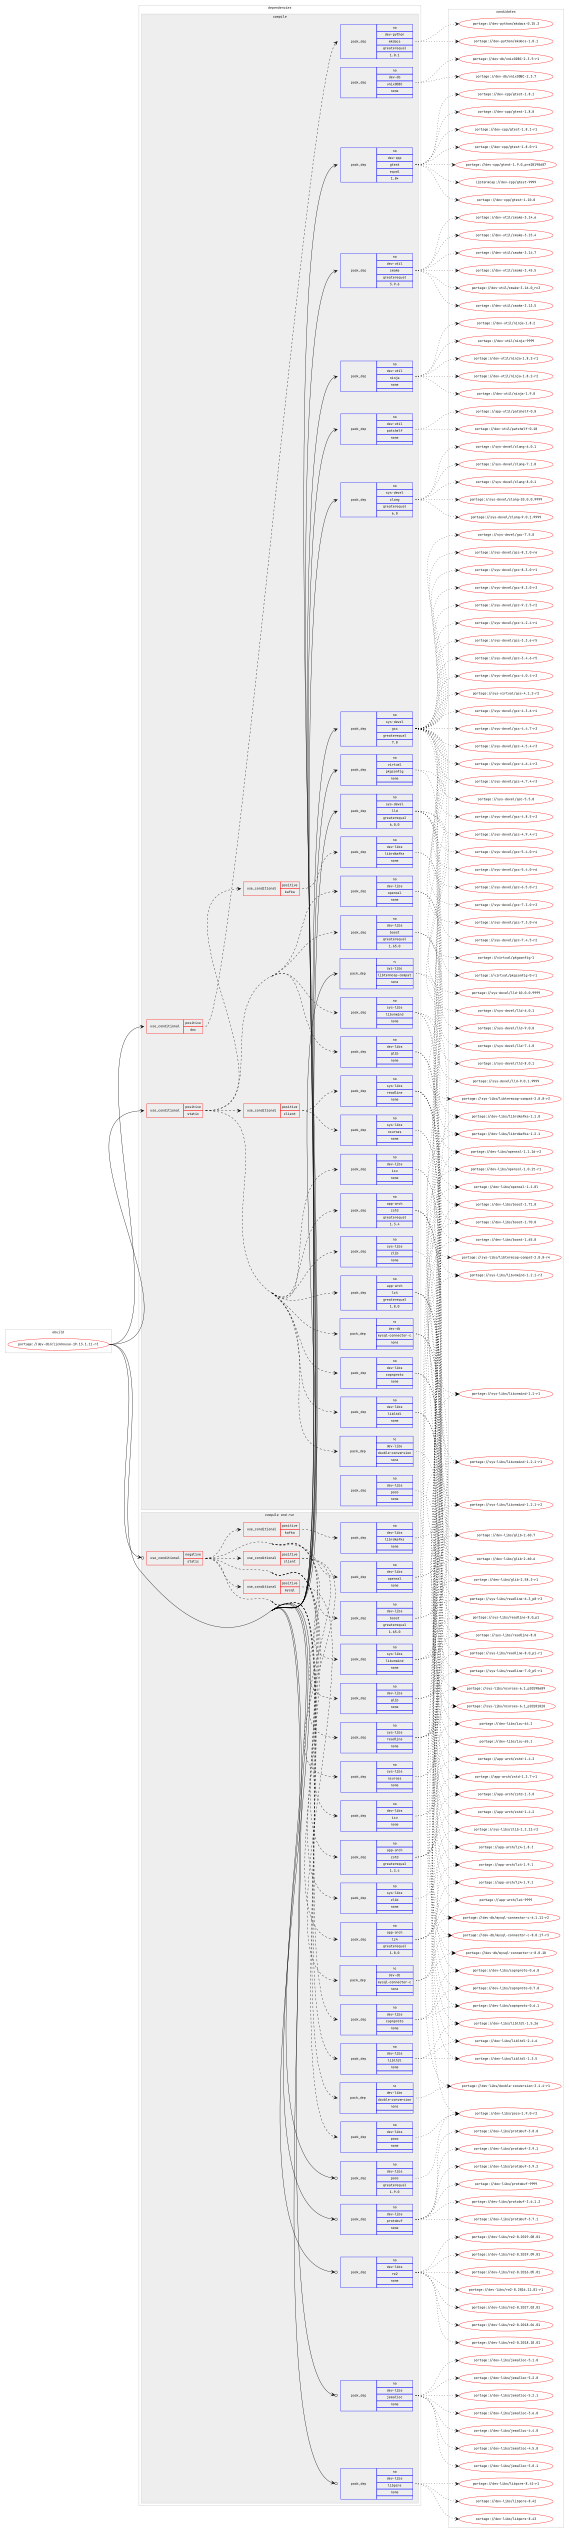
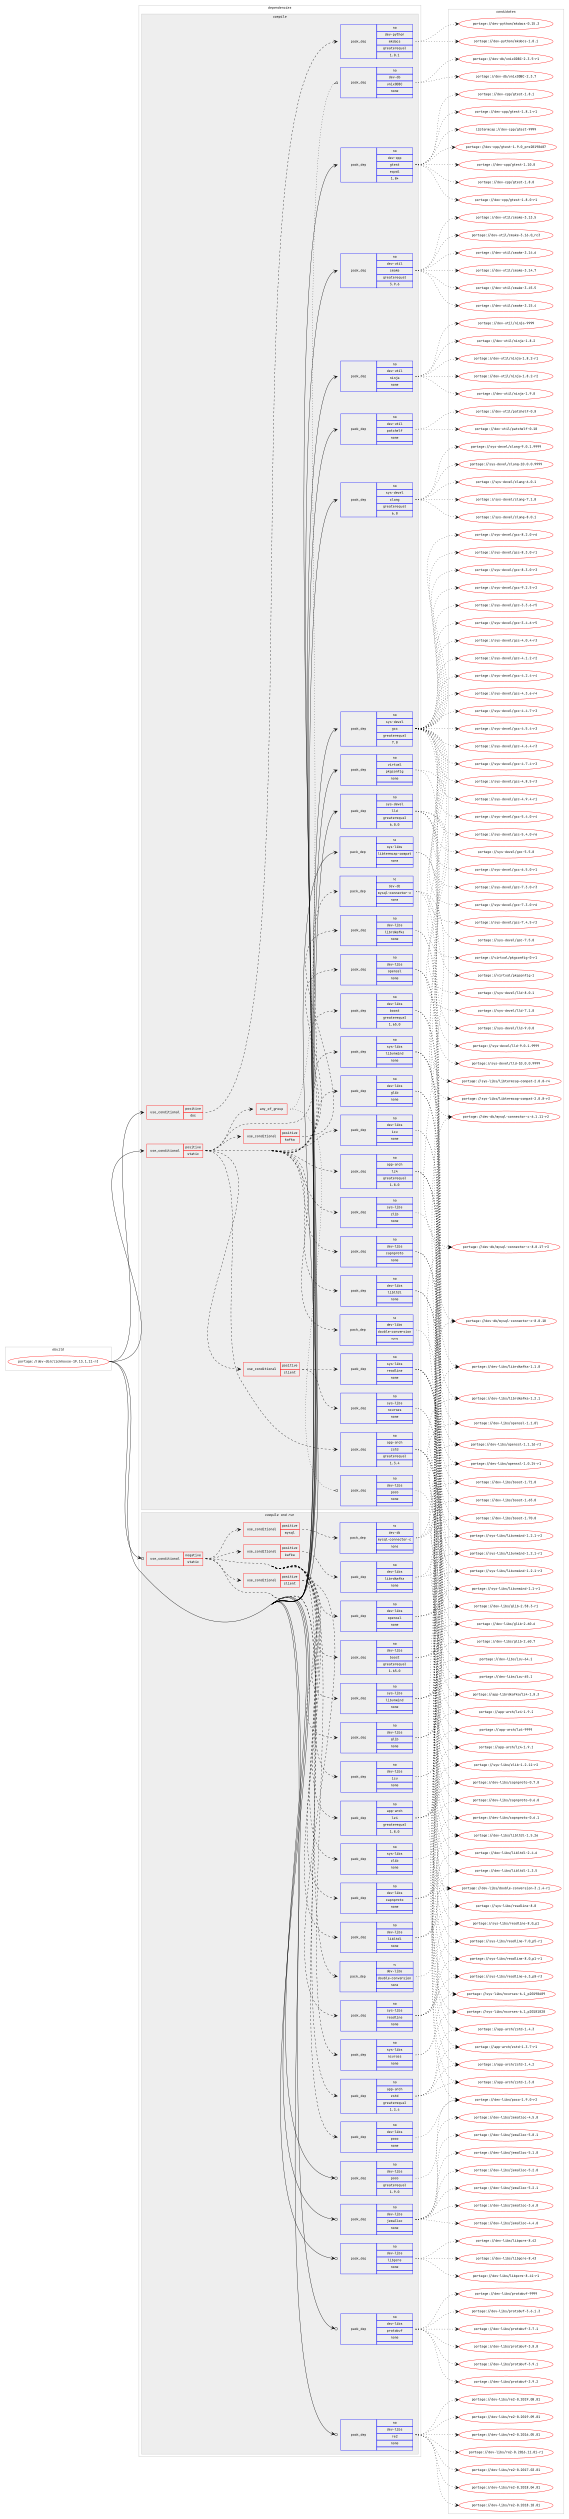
(506, 412) -> (506, 412)
(506, 694) -> (506, 658)
(506, 1011) -> none
none -> (271, 1109)
(506, 1847) -> (506, 1695)
